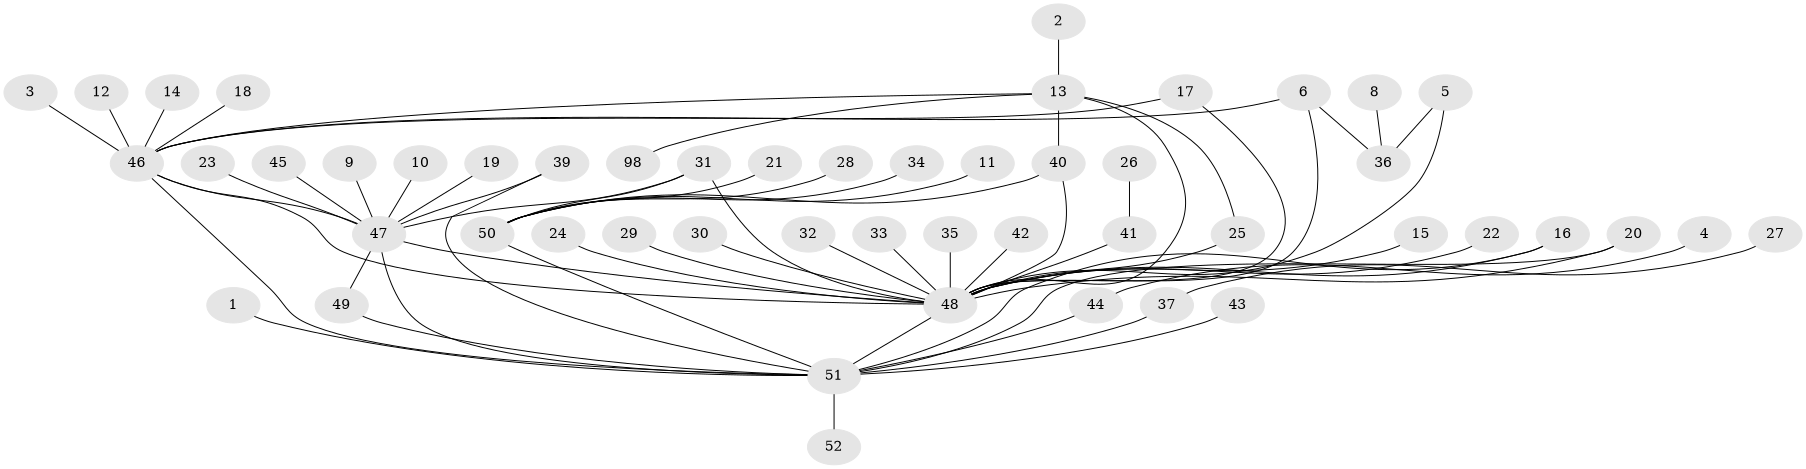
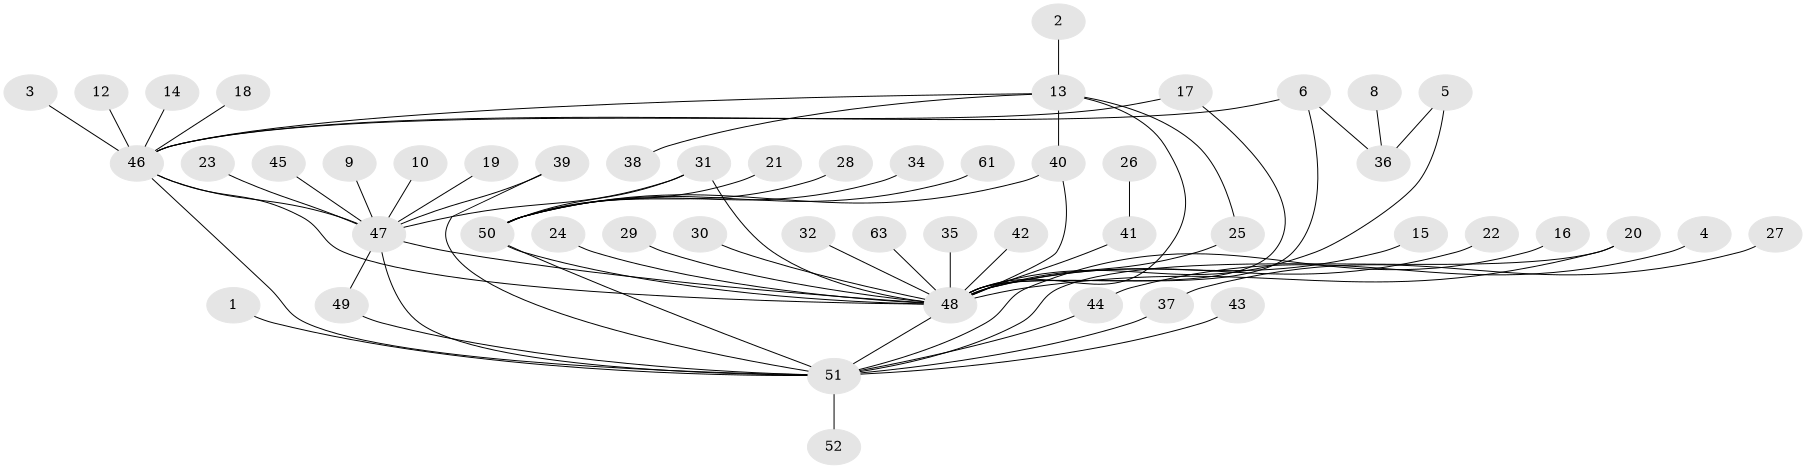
(633, 163) -> (633, 163)
(988, 163) -> (988, 163)
(879, 234) -> (879, 234)
(1373, 275) -> (714, 289)
